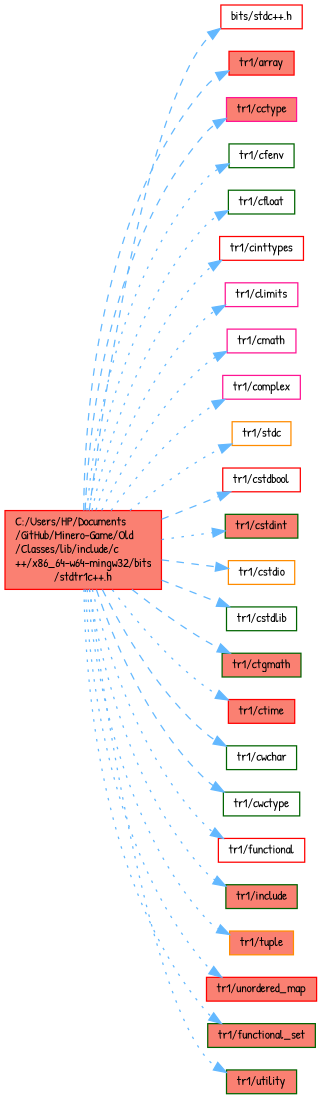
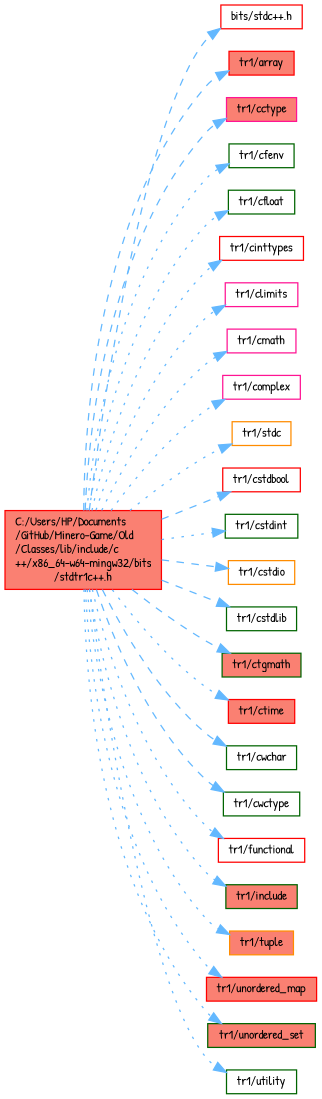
(262, 526) -> (262, 526)
(262, 1036) -> (262, 1036)
(262, 1082) -> (262, 1082)
